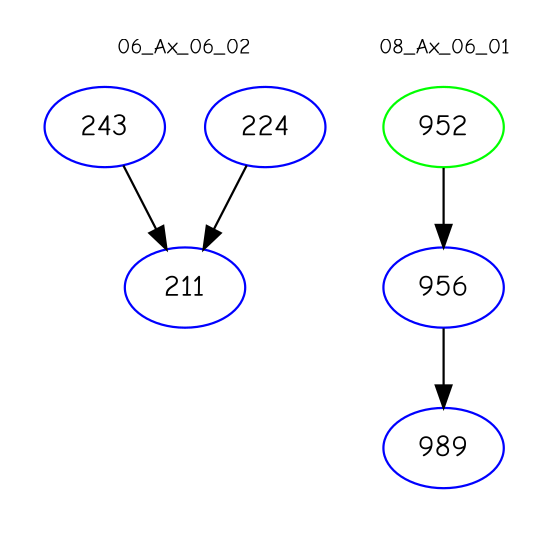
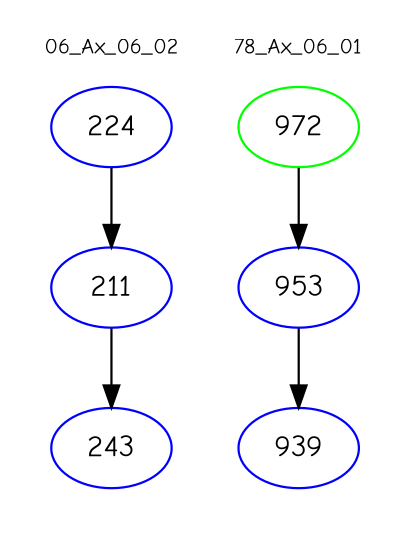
(445, 48) -> (299, 48)
(444, 127) -> (299, 127)
(140, 197) -> (111, 357)
(444, 288) -> (299, 288)
(444, 448) -> (299, 448)
